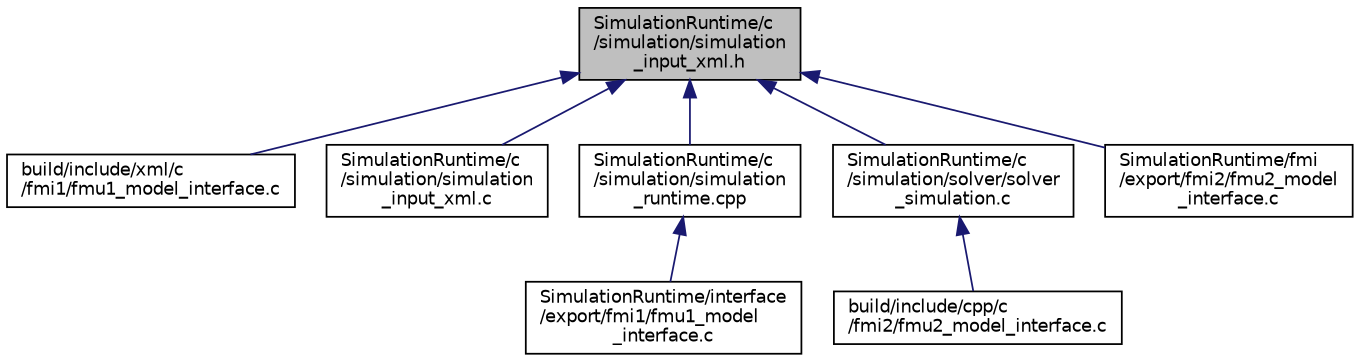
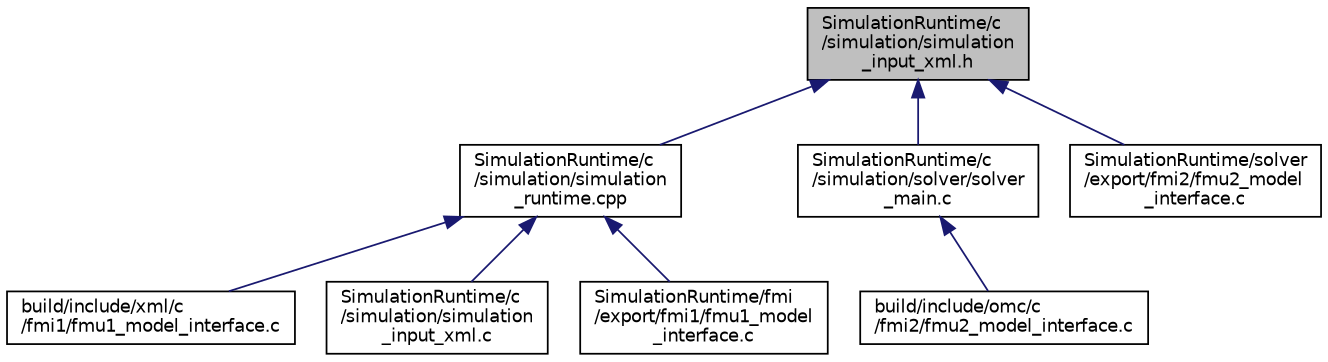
(406, 116) -> (337, 257)
(555, 117) -> (497, 256)
(953, 181) -> (918, 181)
(1229, 181) -> (1196, 181)
(664, 318) -> (704, 318)
(978, 318) -> (1004, 318)
